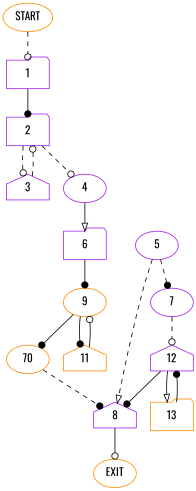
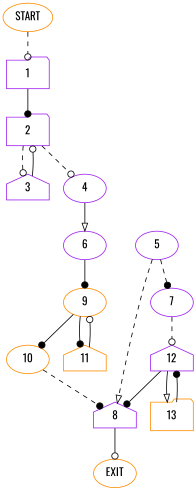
(33, 164) -> (33, 164)
(85, 245) -> (85, 245)
(28, 359) -> (28, 359)
